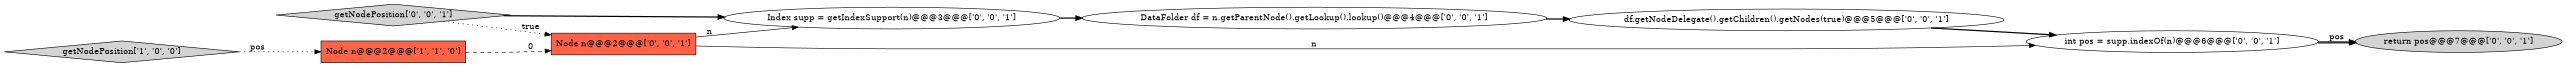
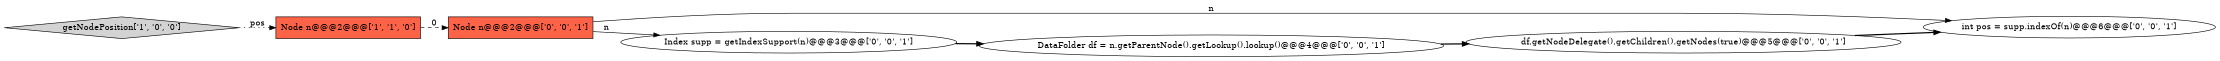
(393, 15) -> none
(2459, 42) -> none
